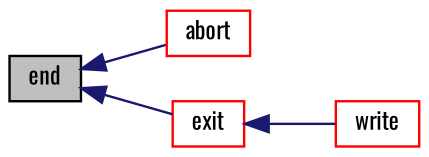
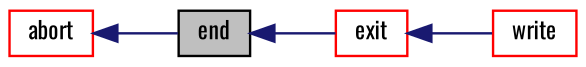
(135, 54) -> (148, 33)
